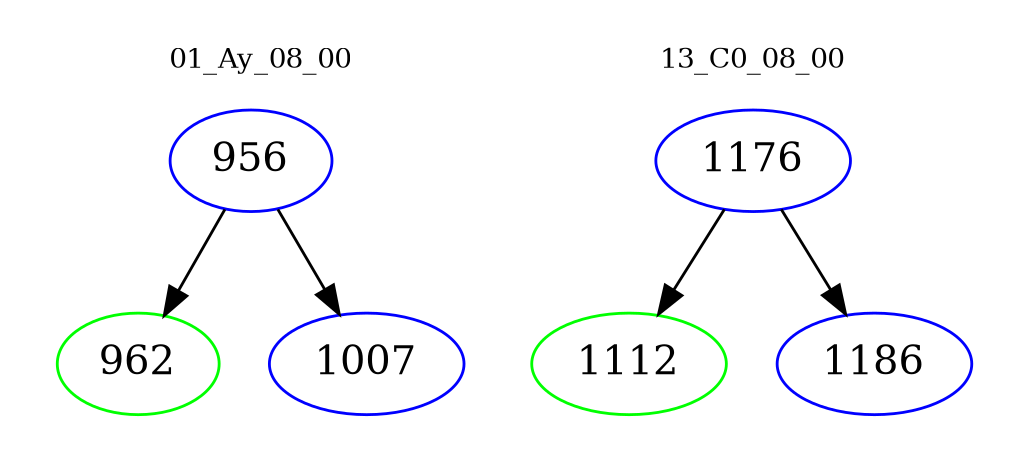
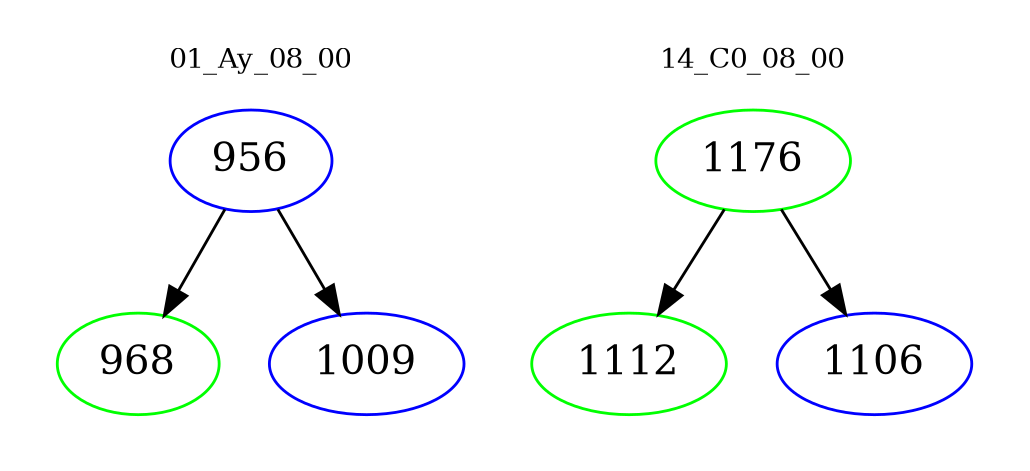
(753, 61) -> (753, 61)
(753, 161) -> (753, 161)
(138, 364) -> (138, 364)
(367, 364) -> (367, 364)
(874, 364) -> (874, 364)
